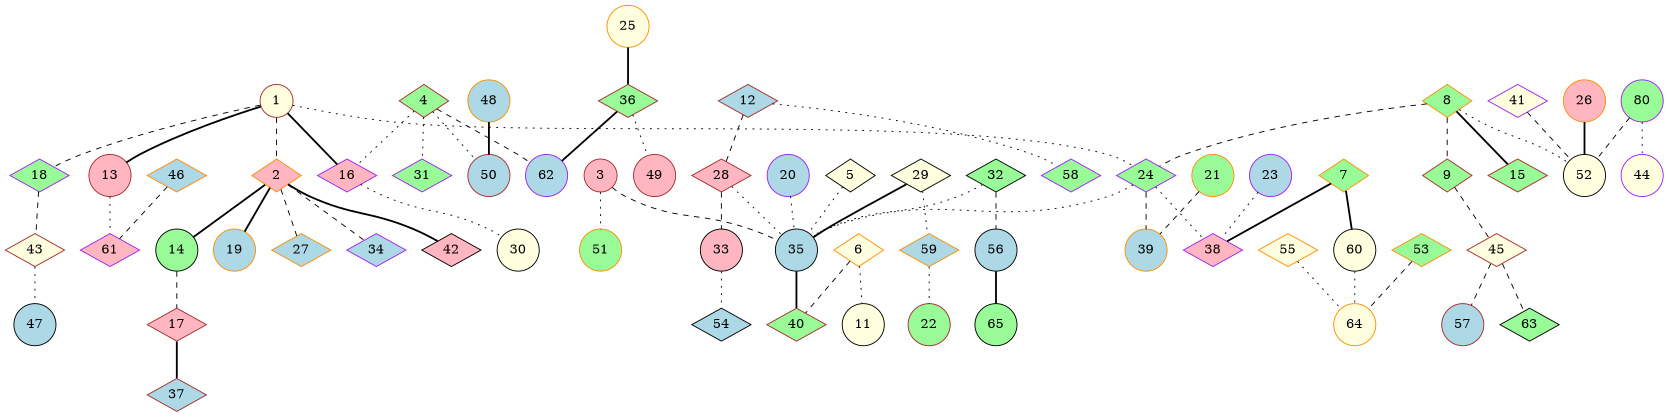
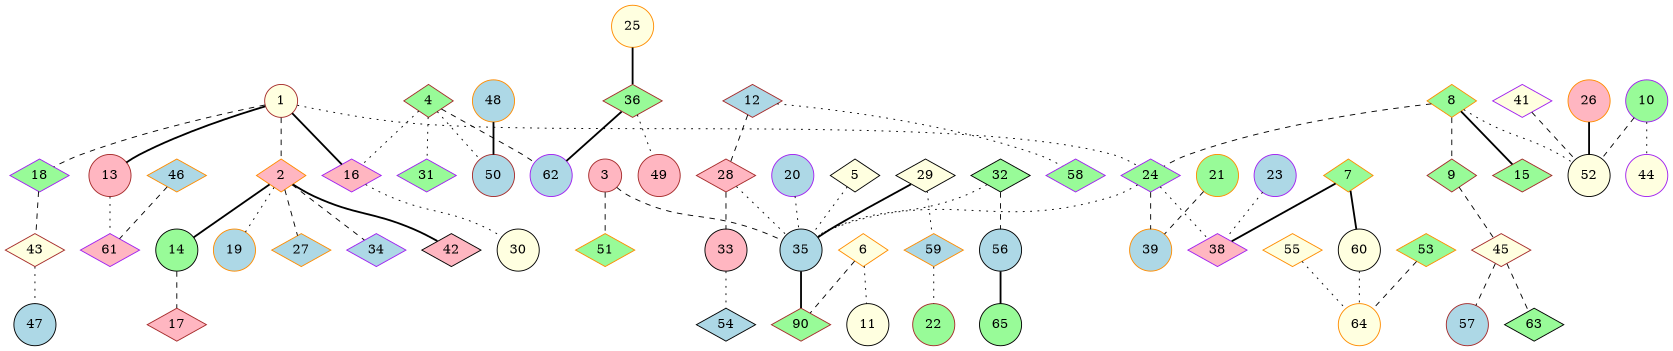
(1642, 101) -> (1647, 101)
(257, 210) -> (260, 210)
(601, 211) -> (605, 213)
(601, 250) -> (605, 250)
(796, 325) -> (801, 325)
(177, 395) -> none
